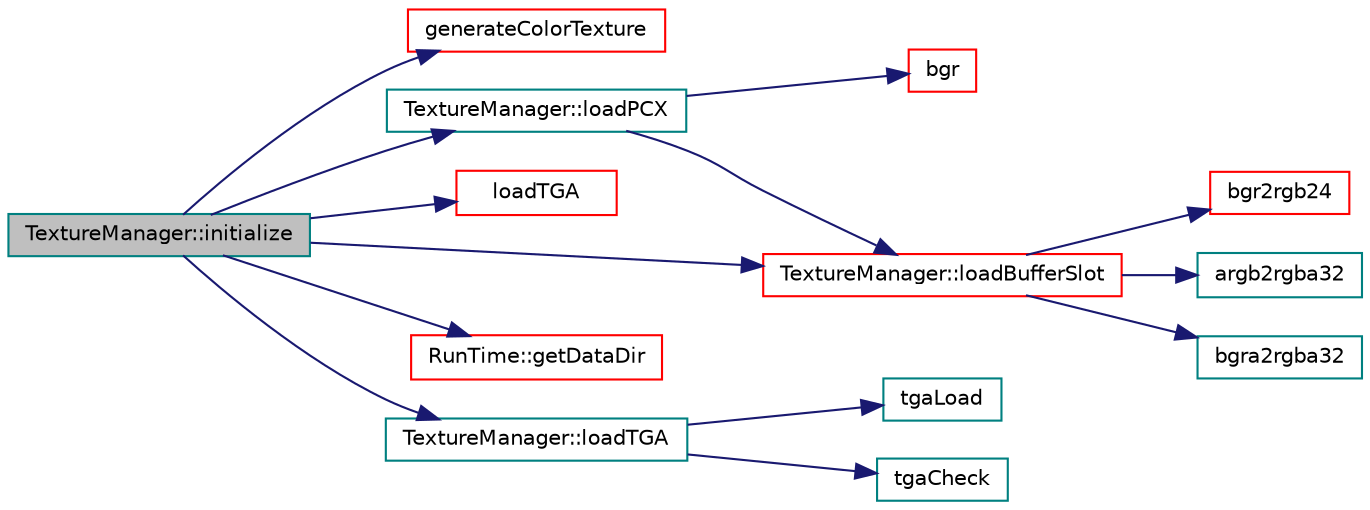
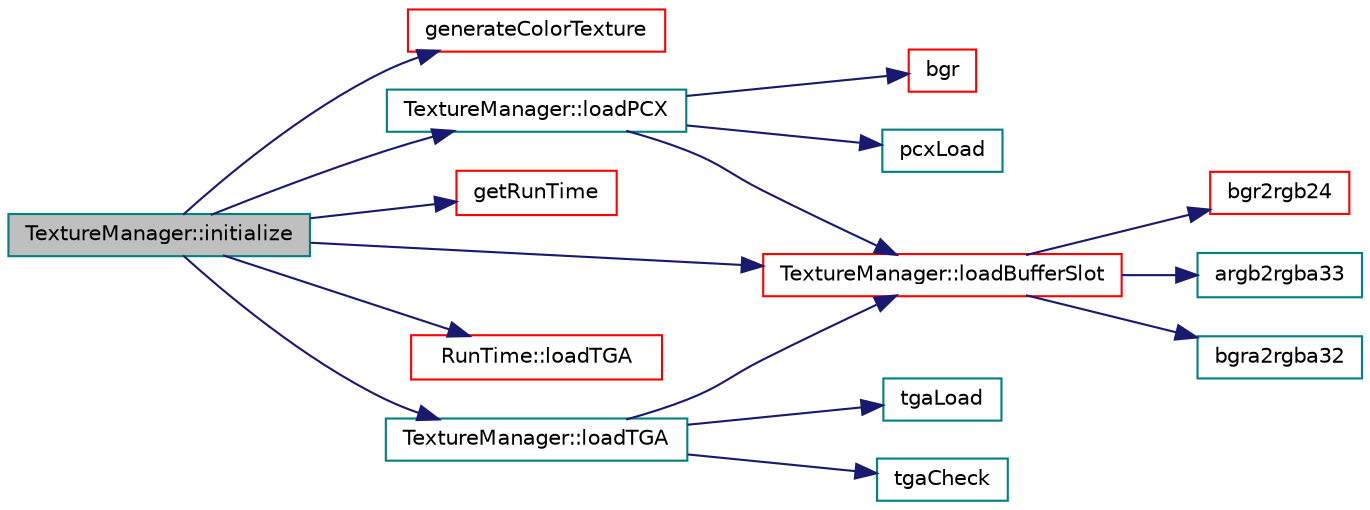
none -> (942, 151)
(537, 193) -> (537, 193)
(1280, 275) -> (1280, 275)
(537, 357) -> (537, 357)
none -> (752, 365)
